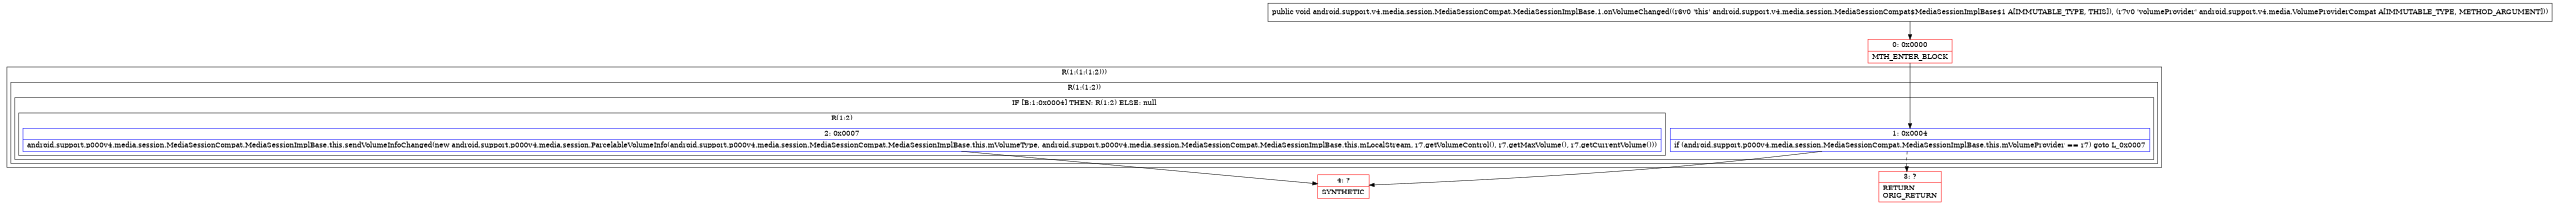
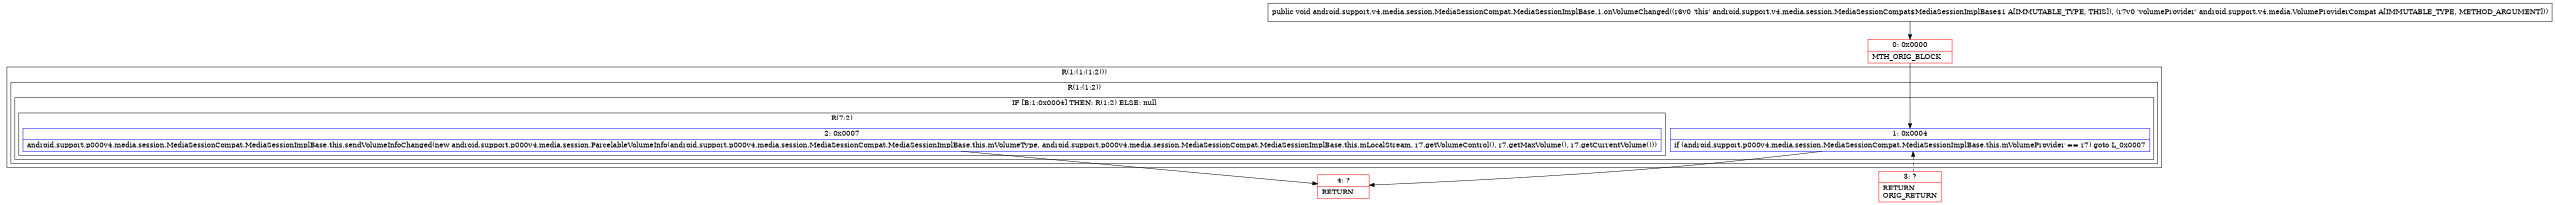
(1910, 57) -> (1906, 57)
(842, 119) -> (842, 119)
(1907, 156) -> (1913, 164)
(1343, 192) -> (1338, 192)
